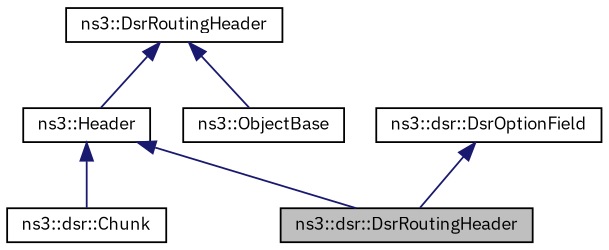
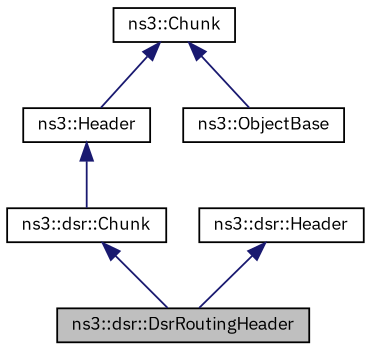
(174, 25) -> (174, 25)
(489, 125) -> (282, 225)
(256, 178) -> (141, 282)
